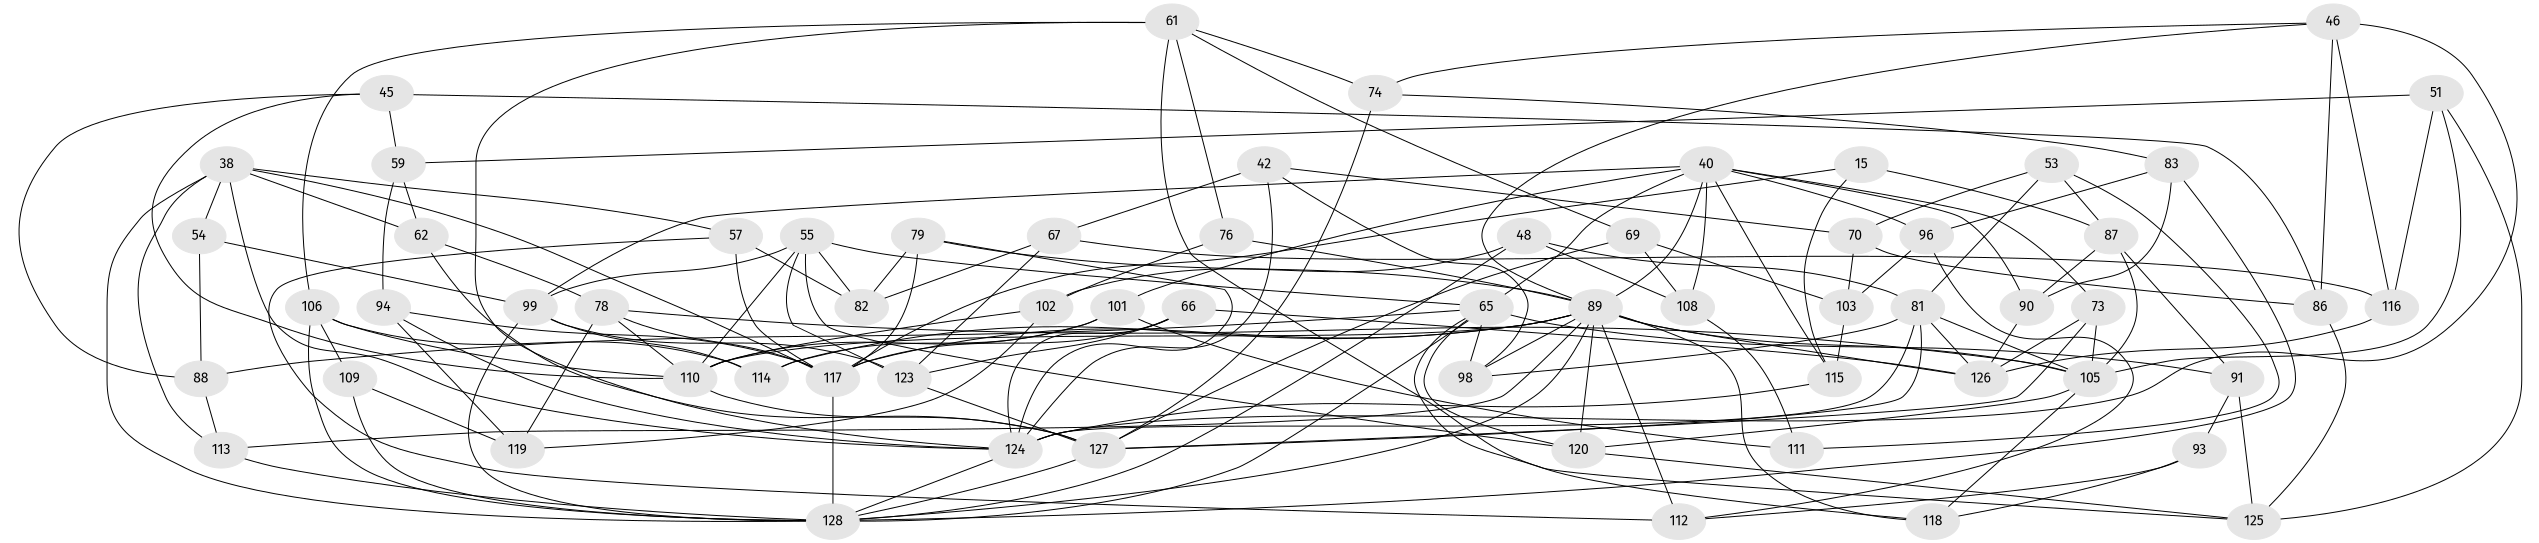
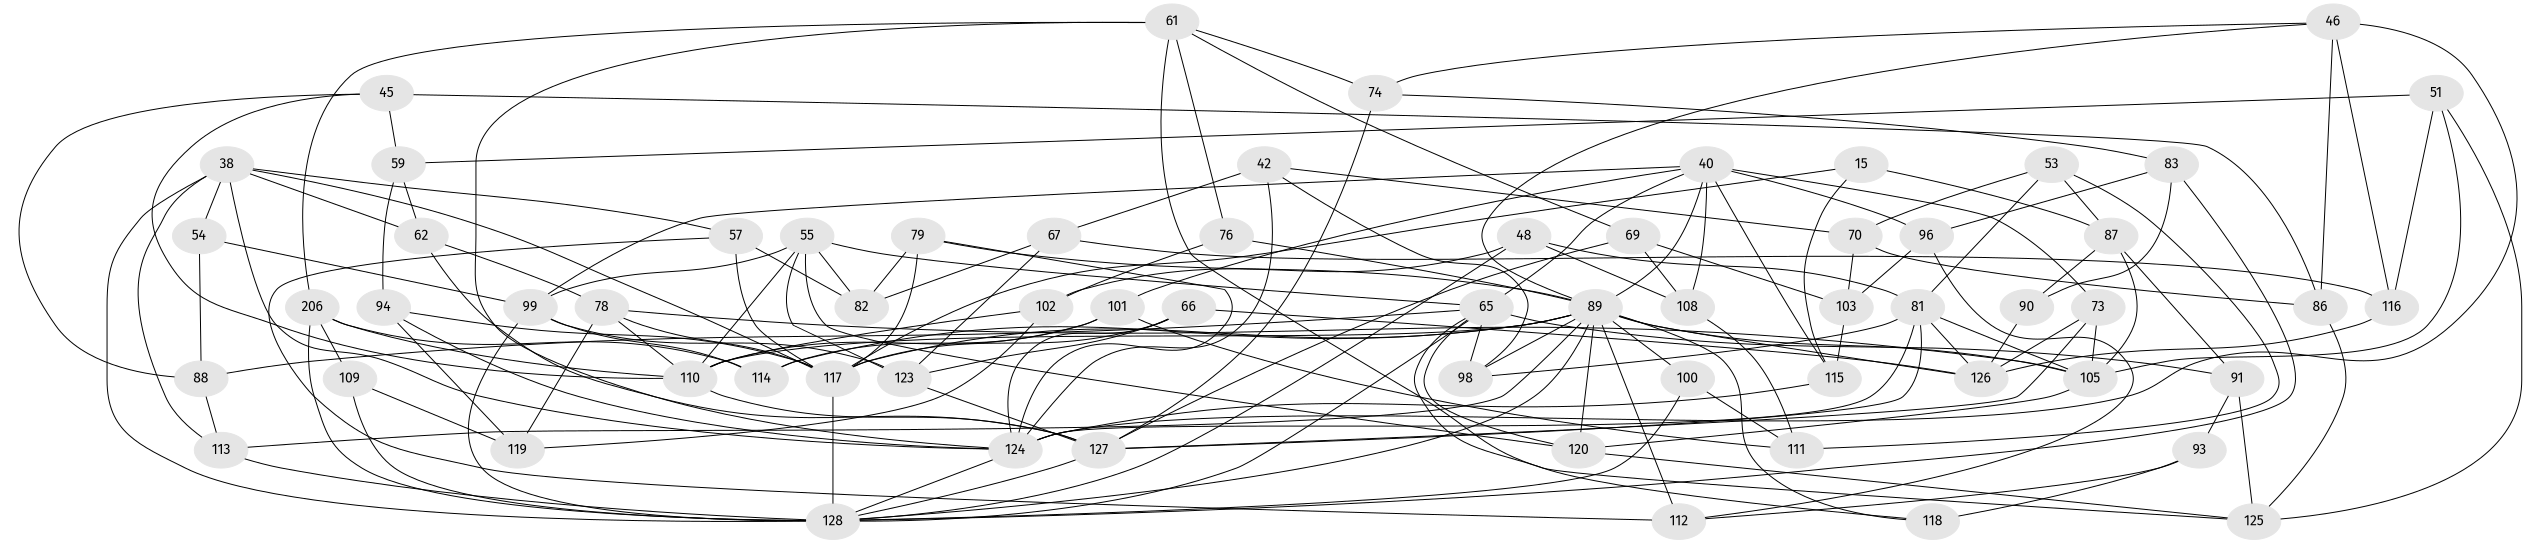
(1950, 213) -> none
(312, 307) -> (312, 307)
none -> (1688, 379)
(2018, 444) -> none
